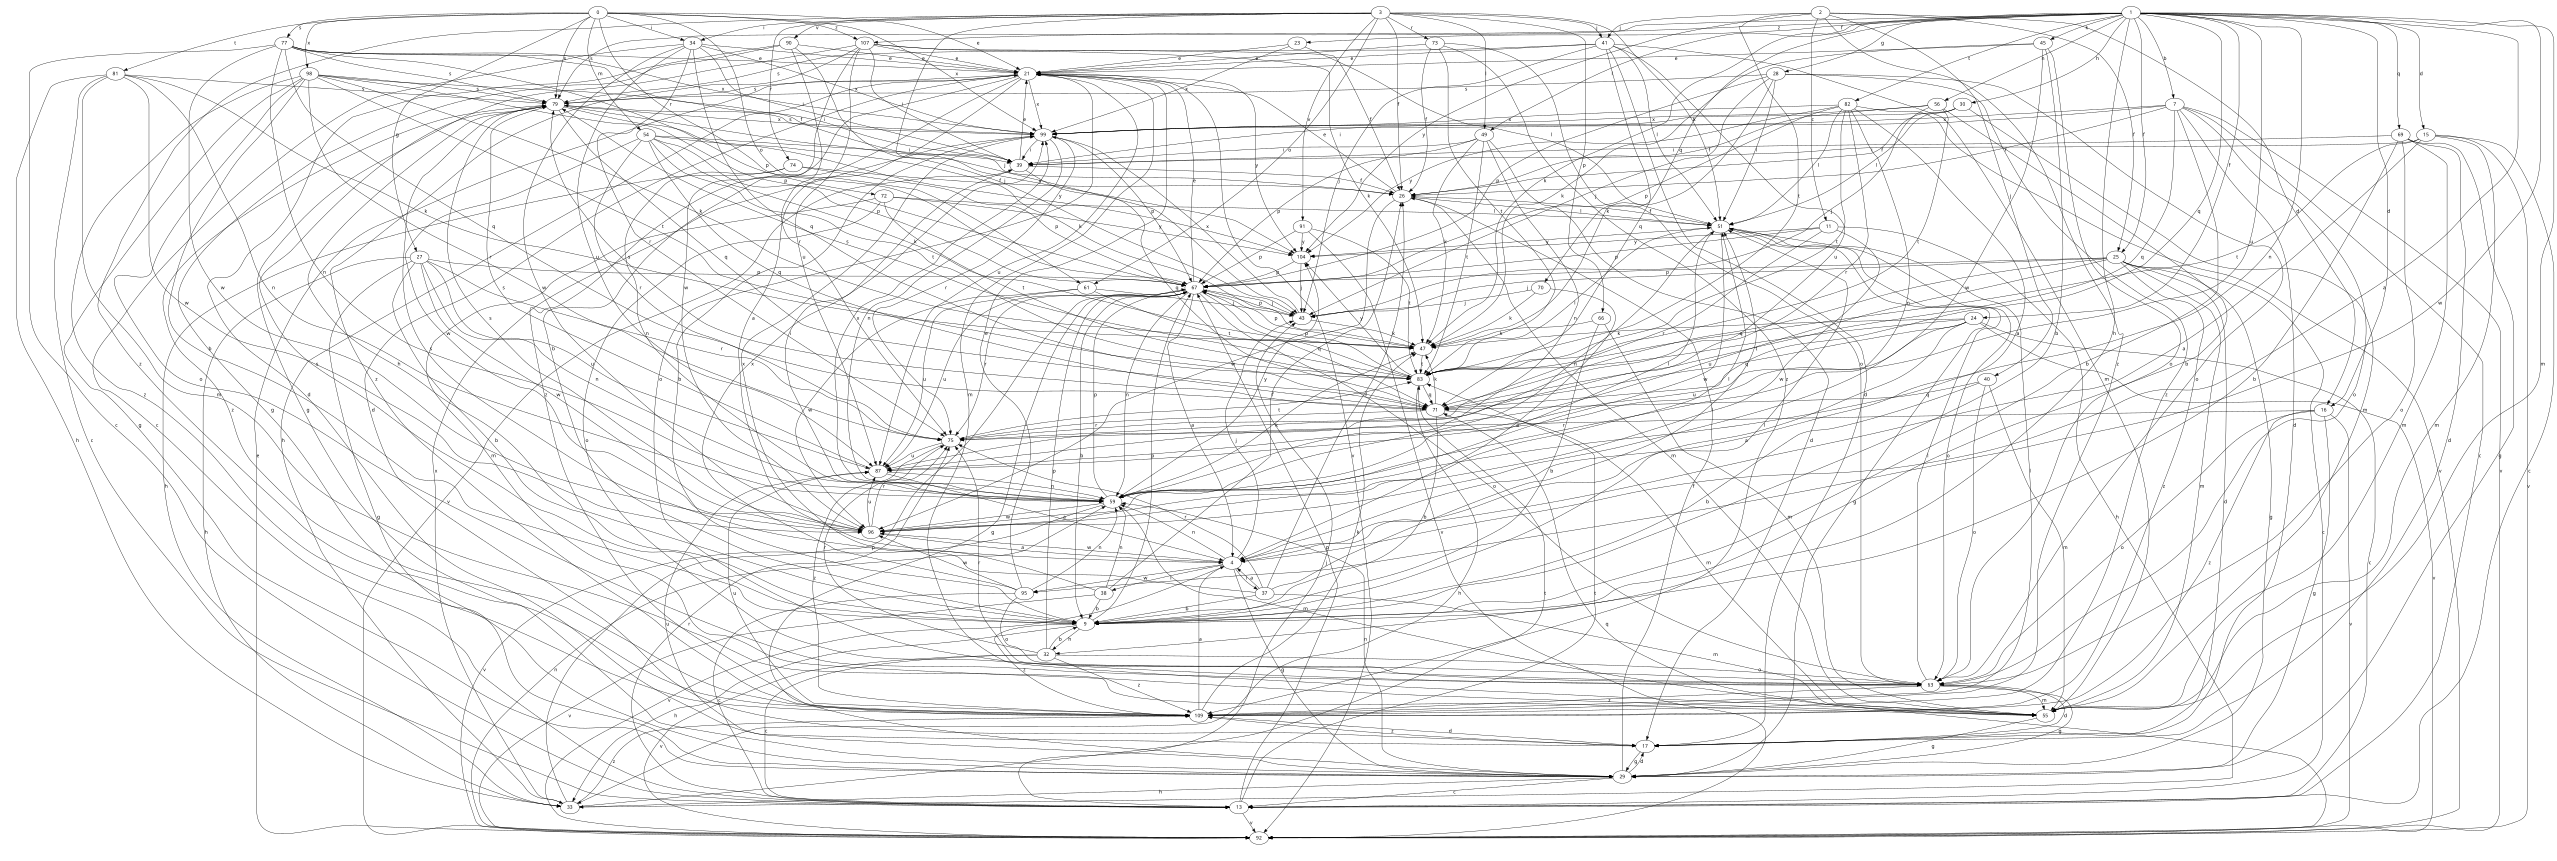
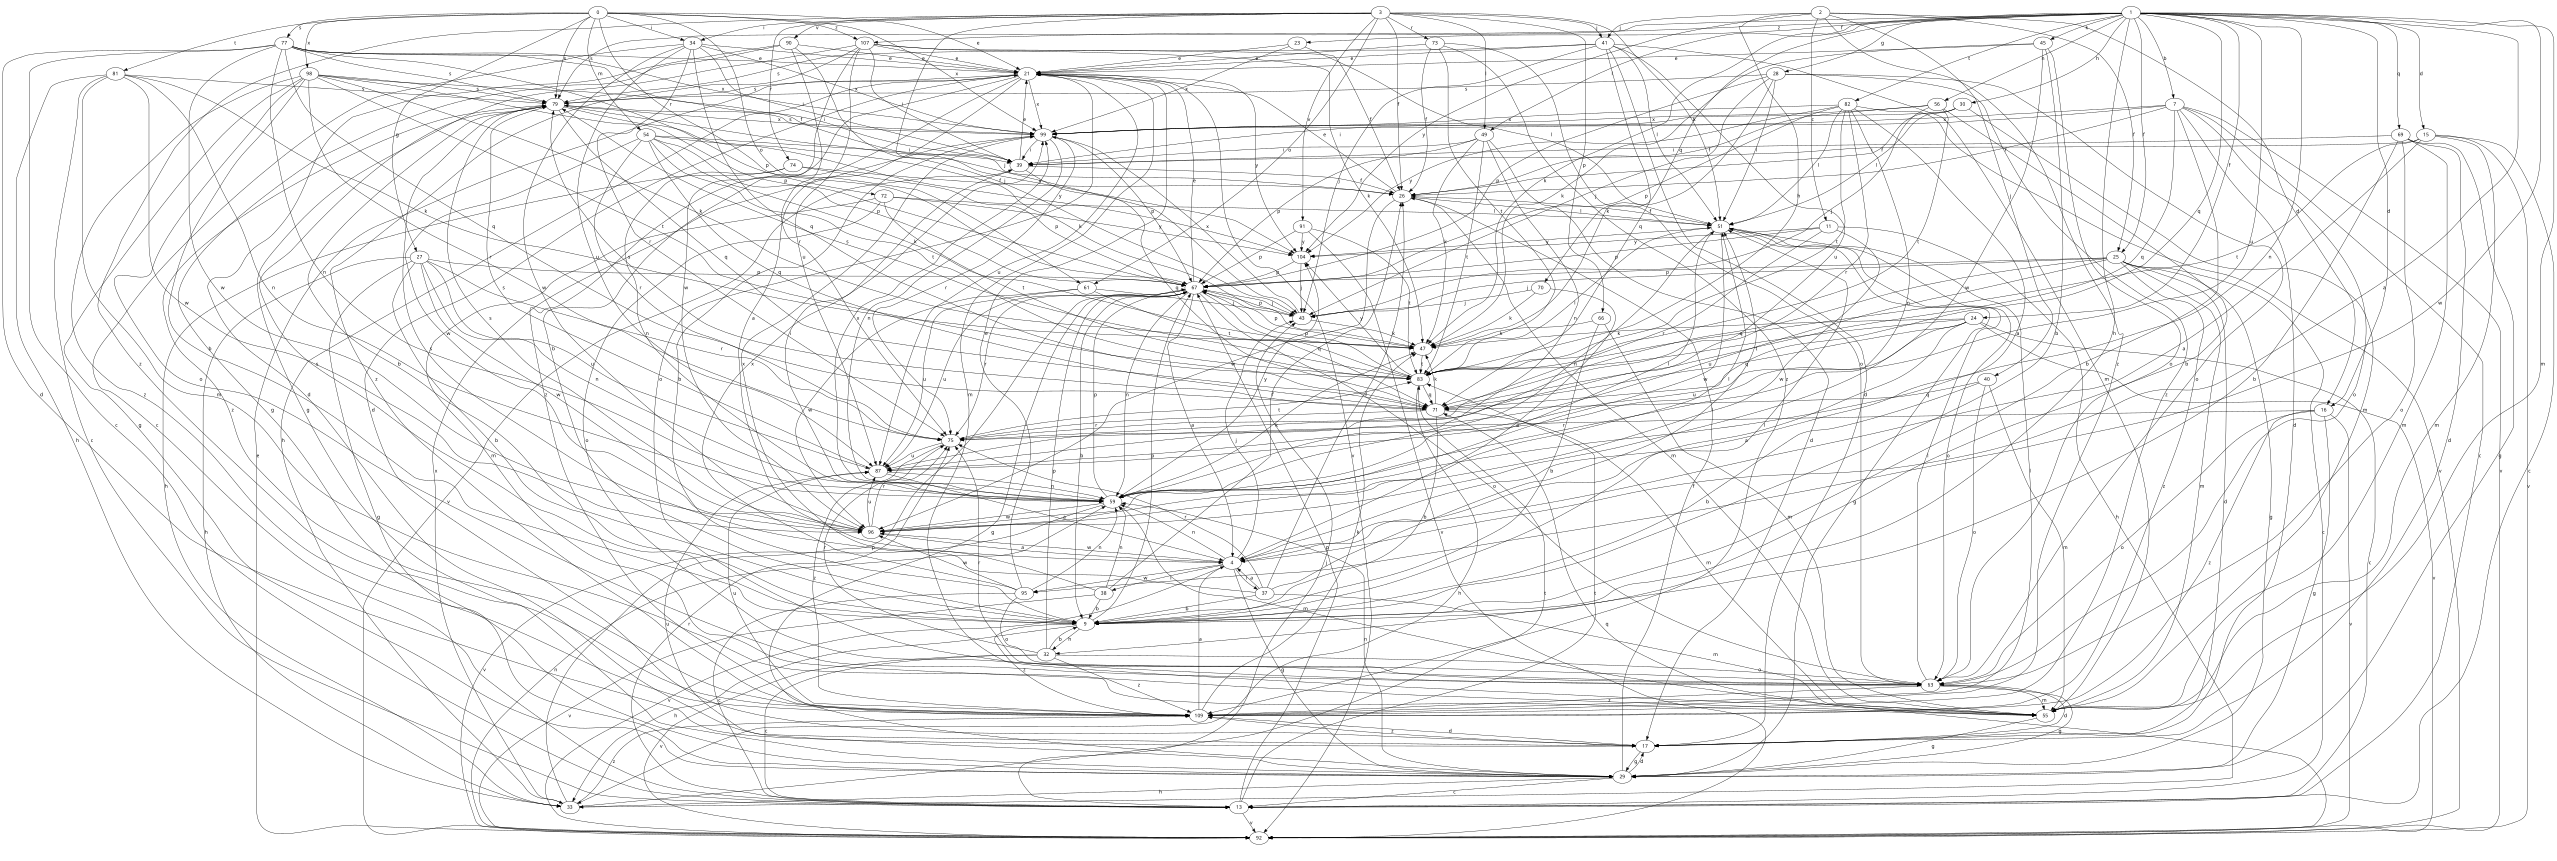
(1799, 196) -> (1799, 196)
(399, 364) -> (399, 364)
none -> (496, 656)
